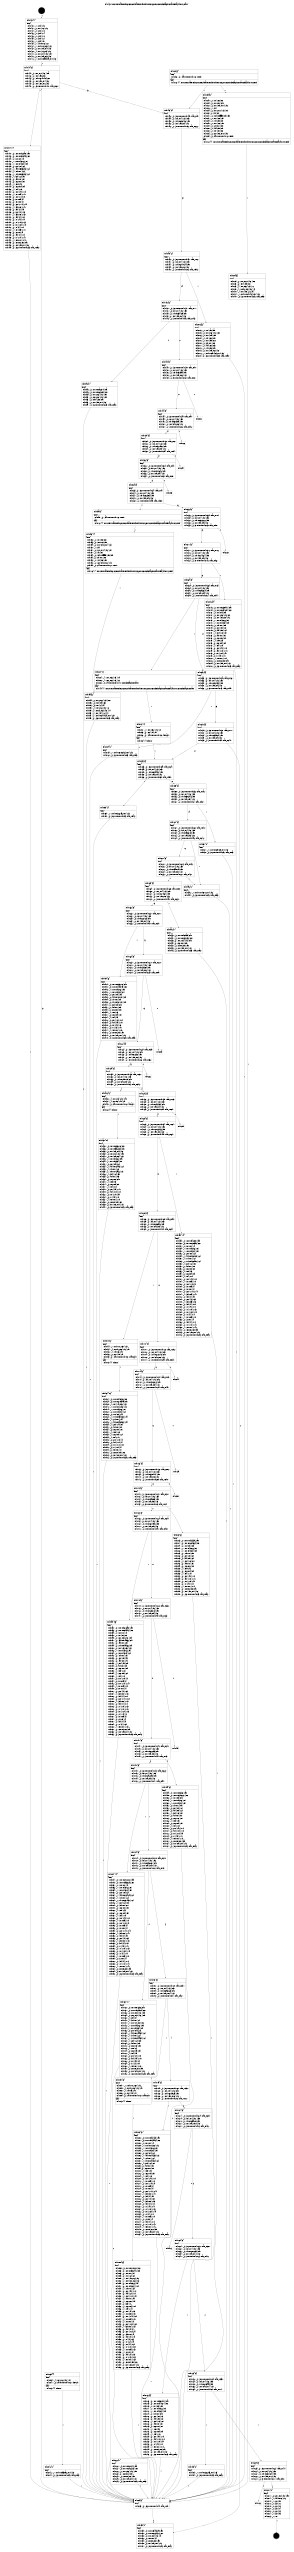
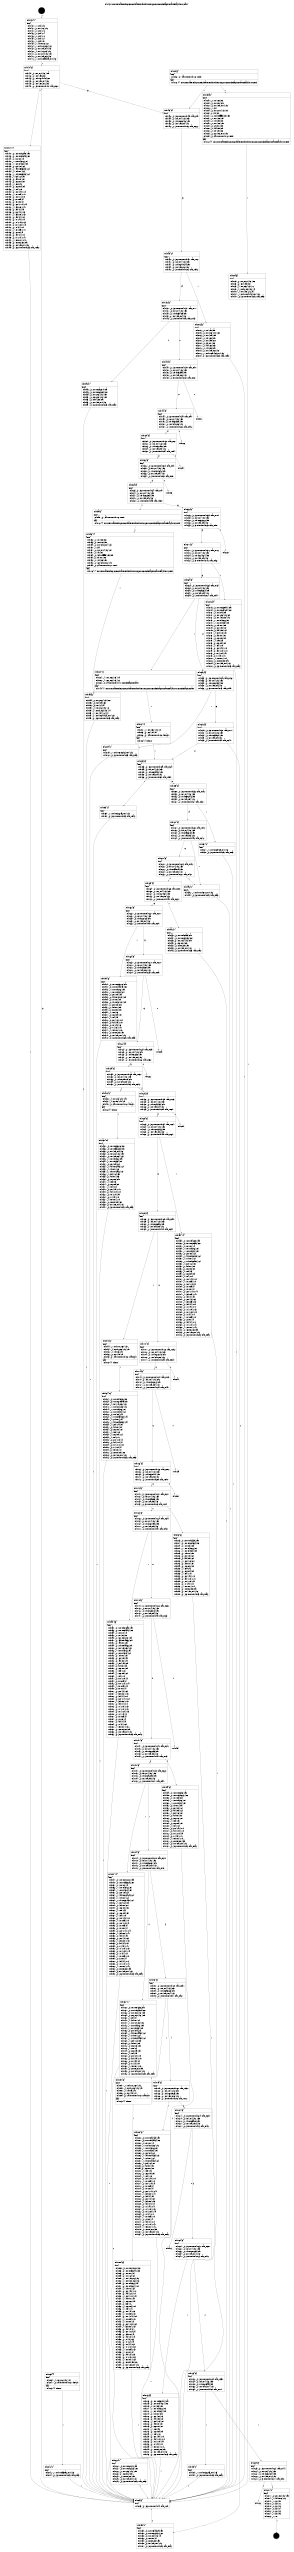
(153, 2516) -> (151, 2516)
